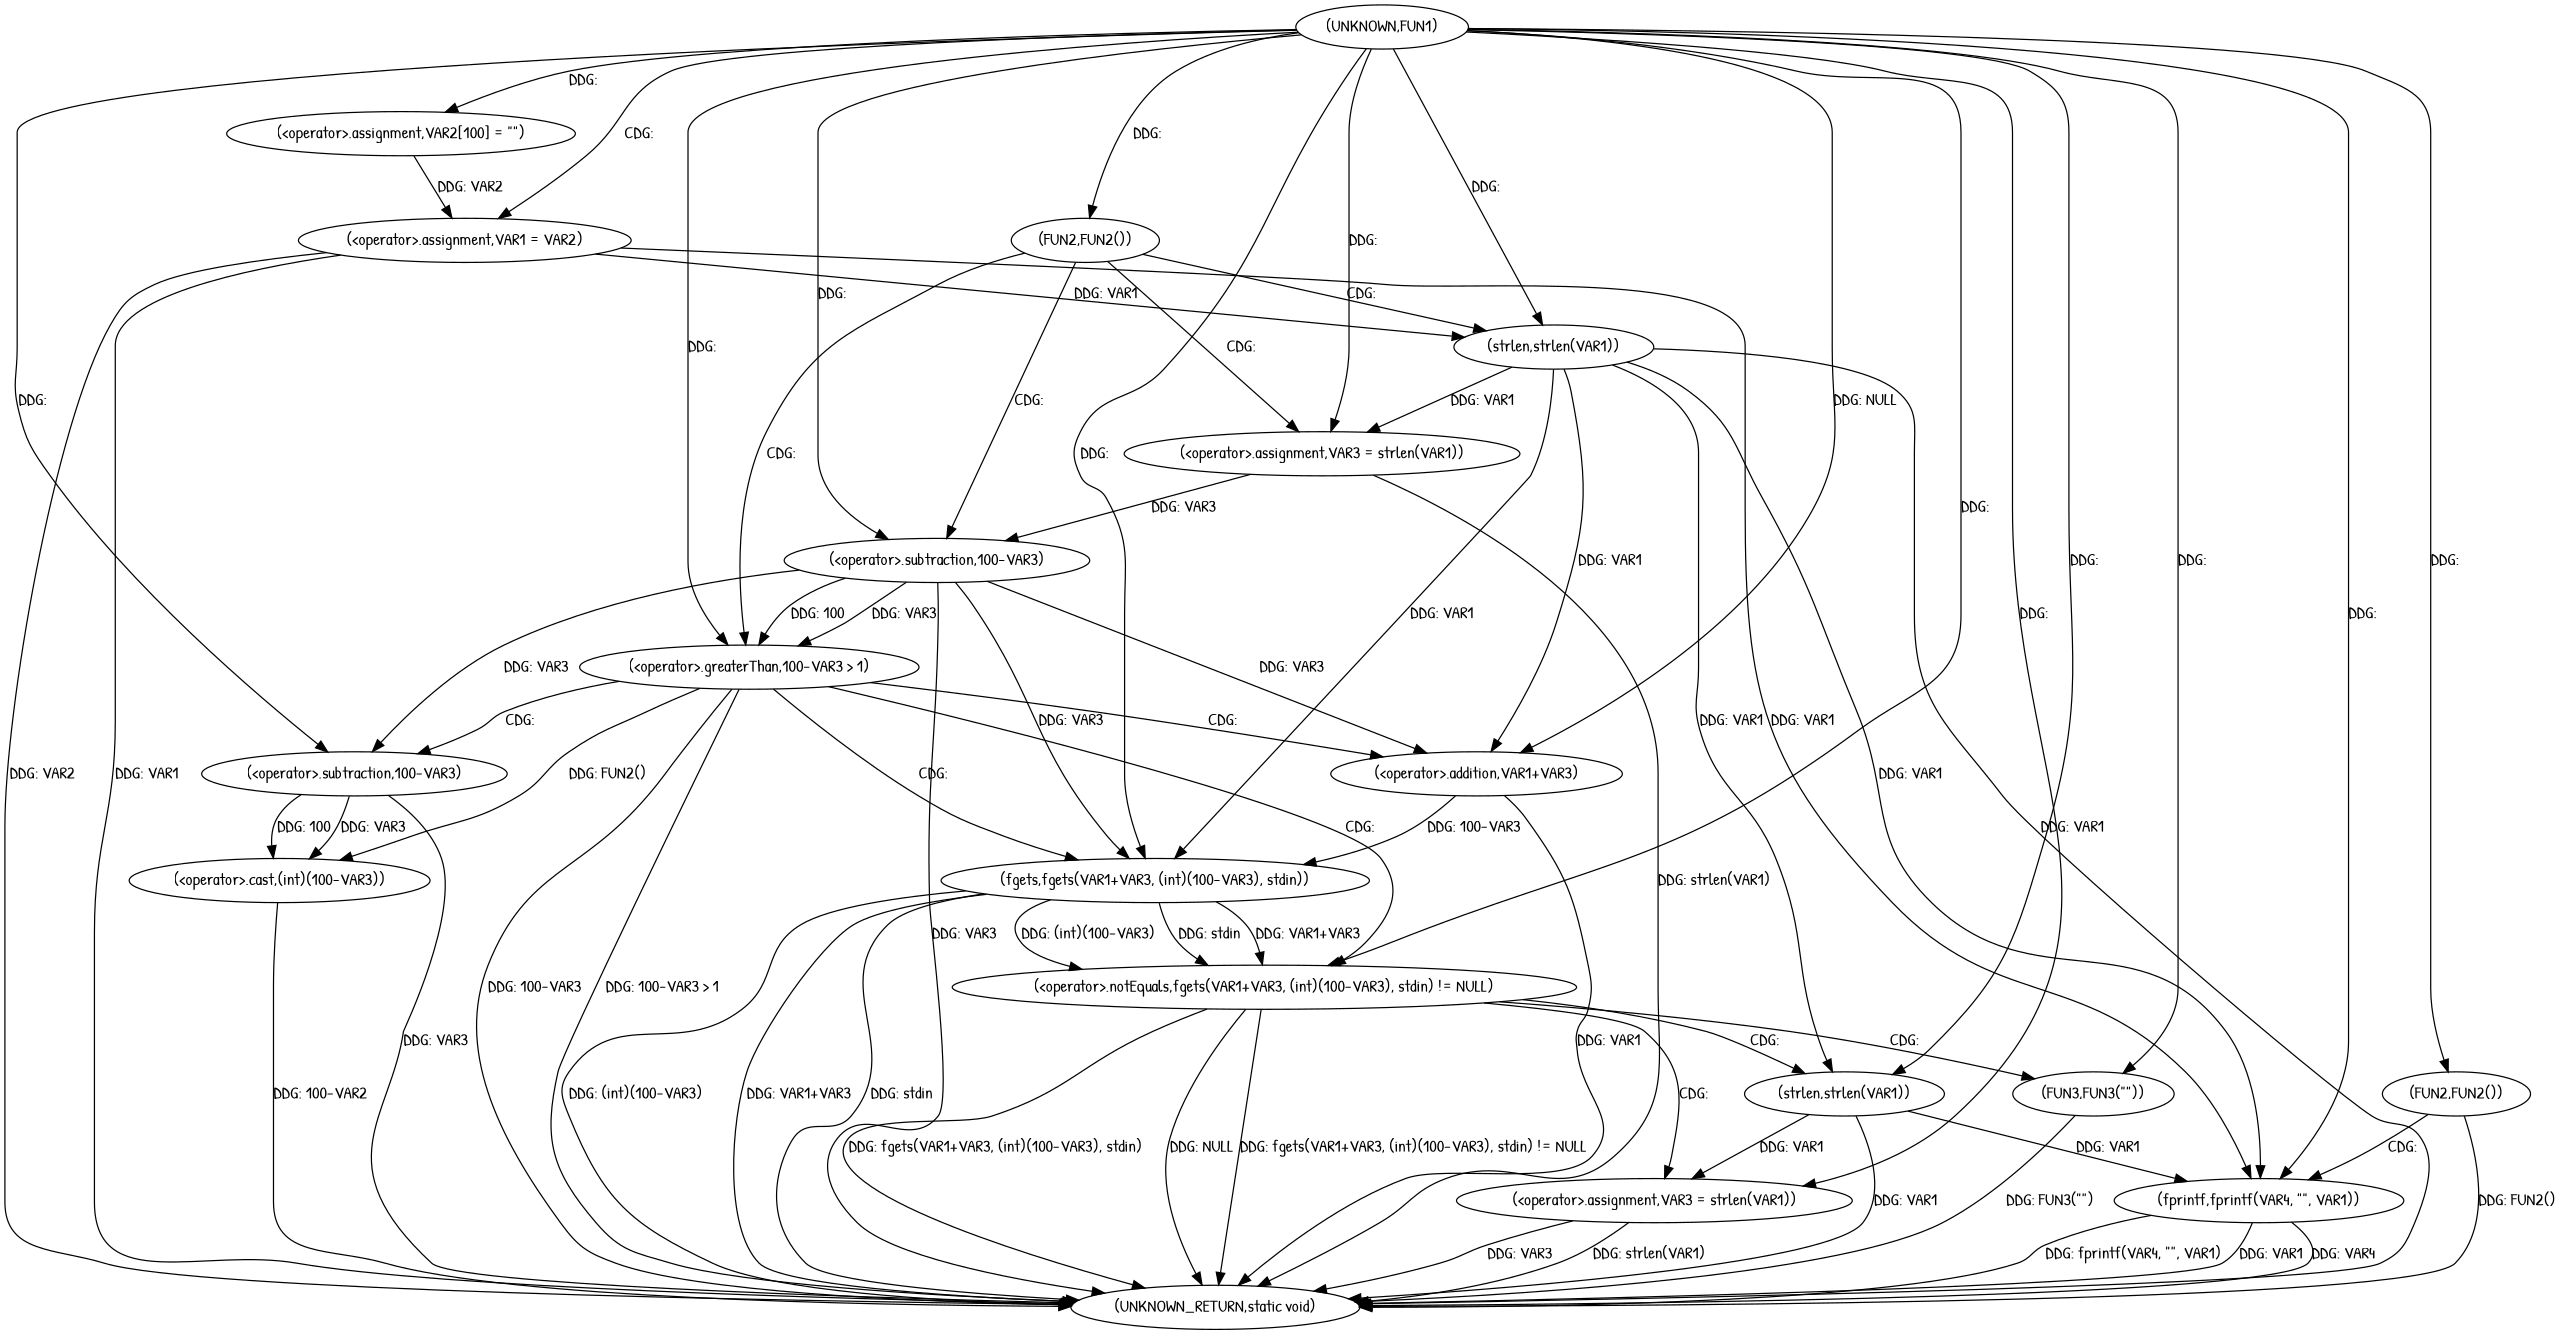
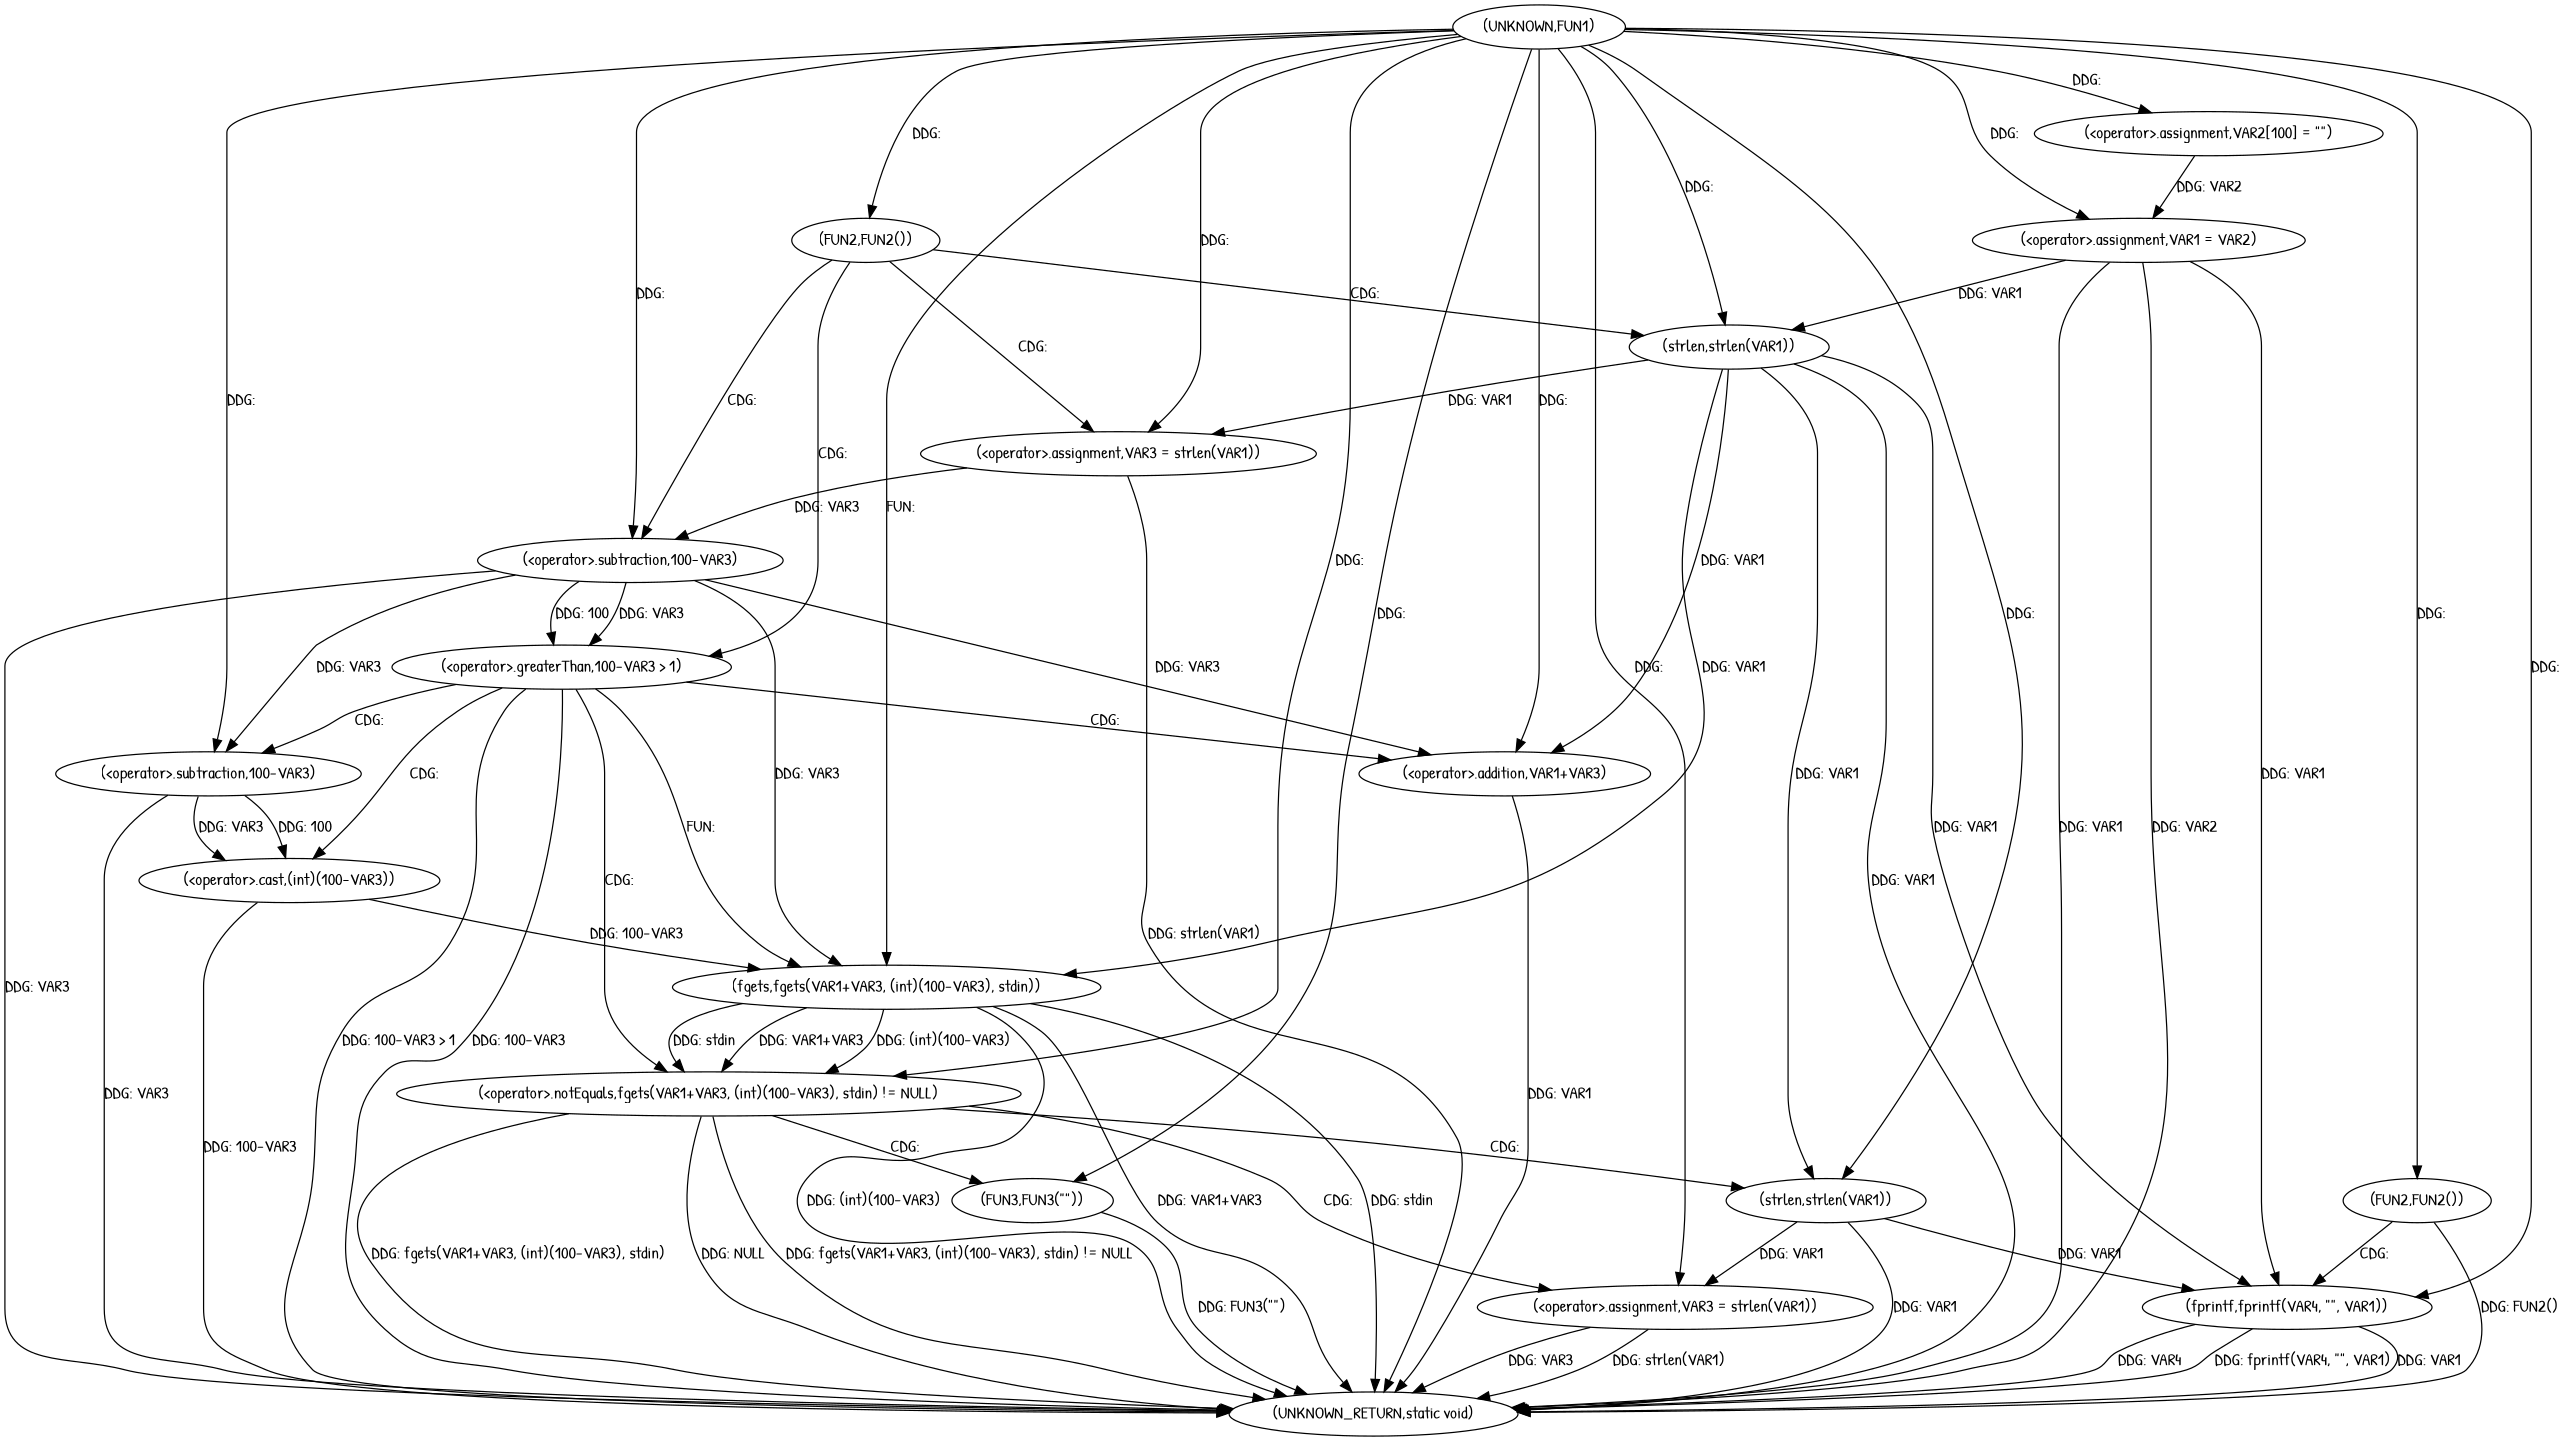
(735, 101) -> none
(641, 134) -> (2007, 134)
(1865, 400) -> (1556, 400)
(1097, 454) -> (903, 507)
(608, 774) -> (427, 774)
(936, 774) -> (703, 827)
(1391, 839) -> (558, 937)
(321, 1094) -> (250, 1147)
